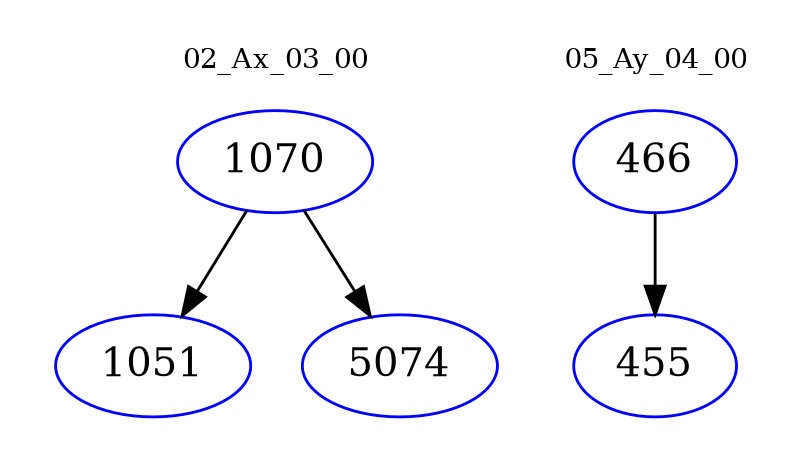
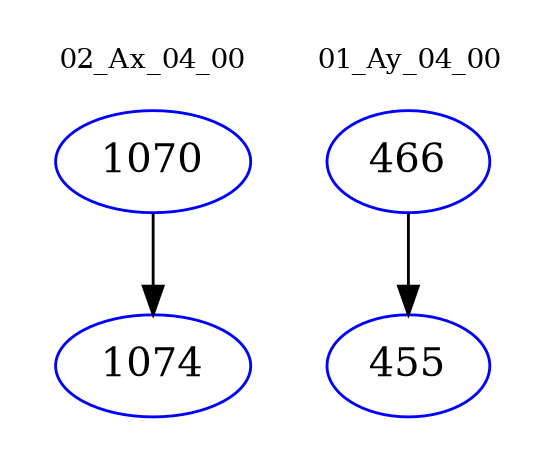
(277, 61) -> (153, 61)
(657, 61) -> (410, 61)
(153, 366) -> none
(400, 366) -> (153, 366)
